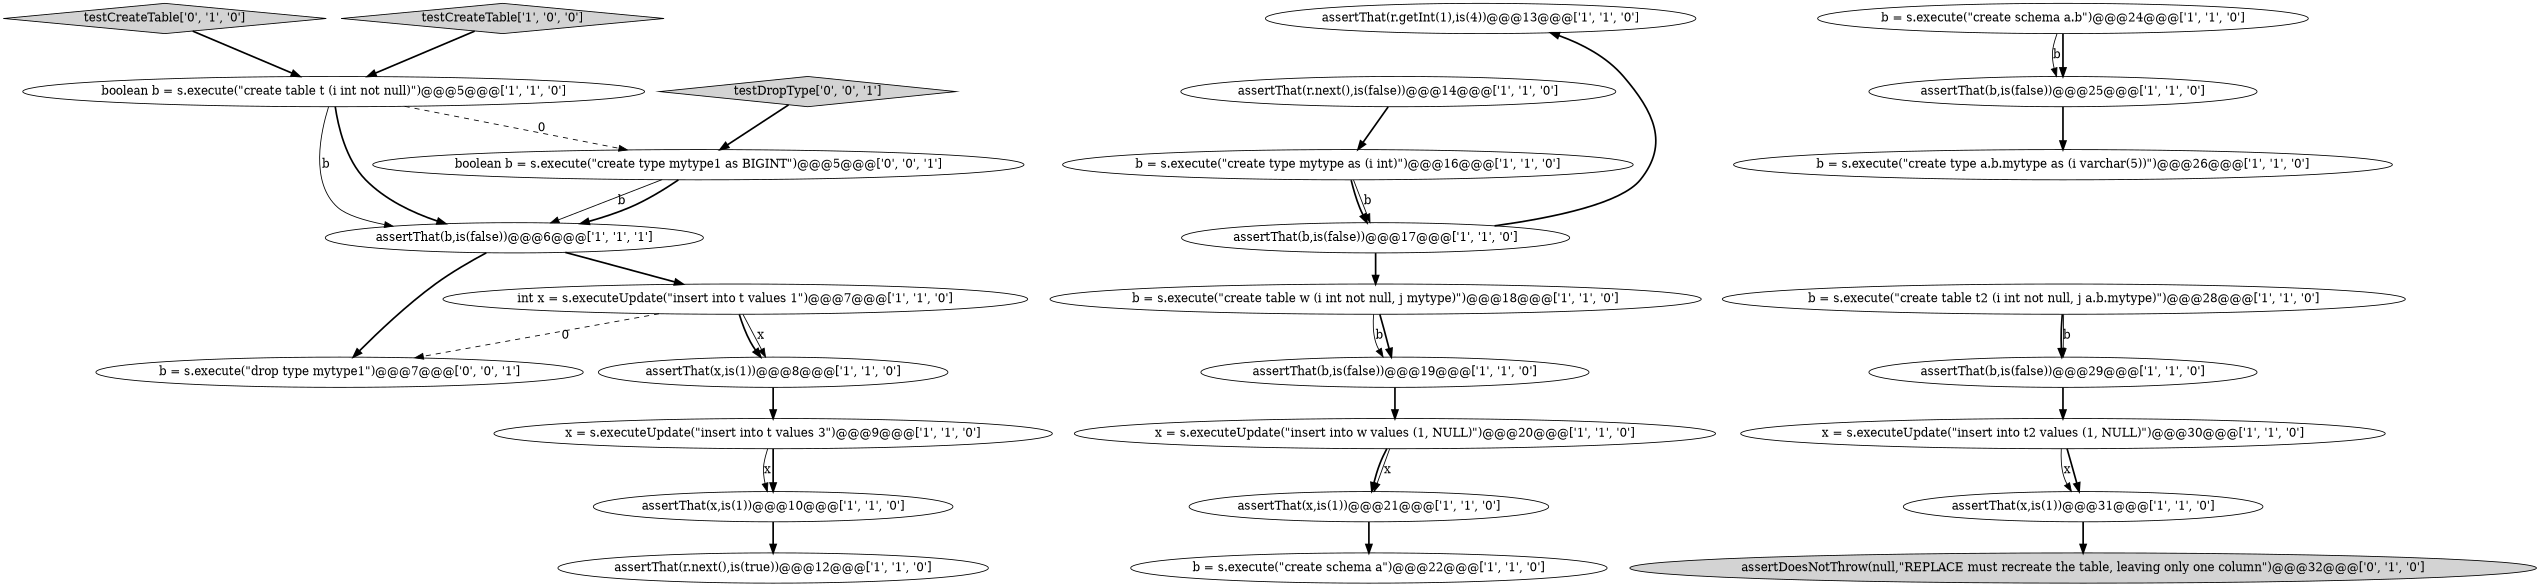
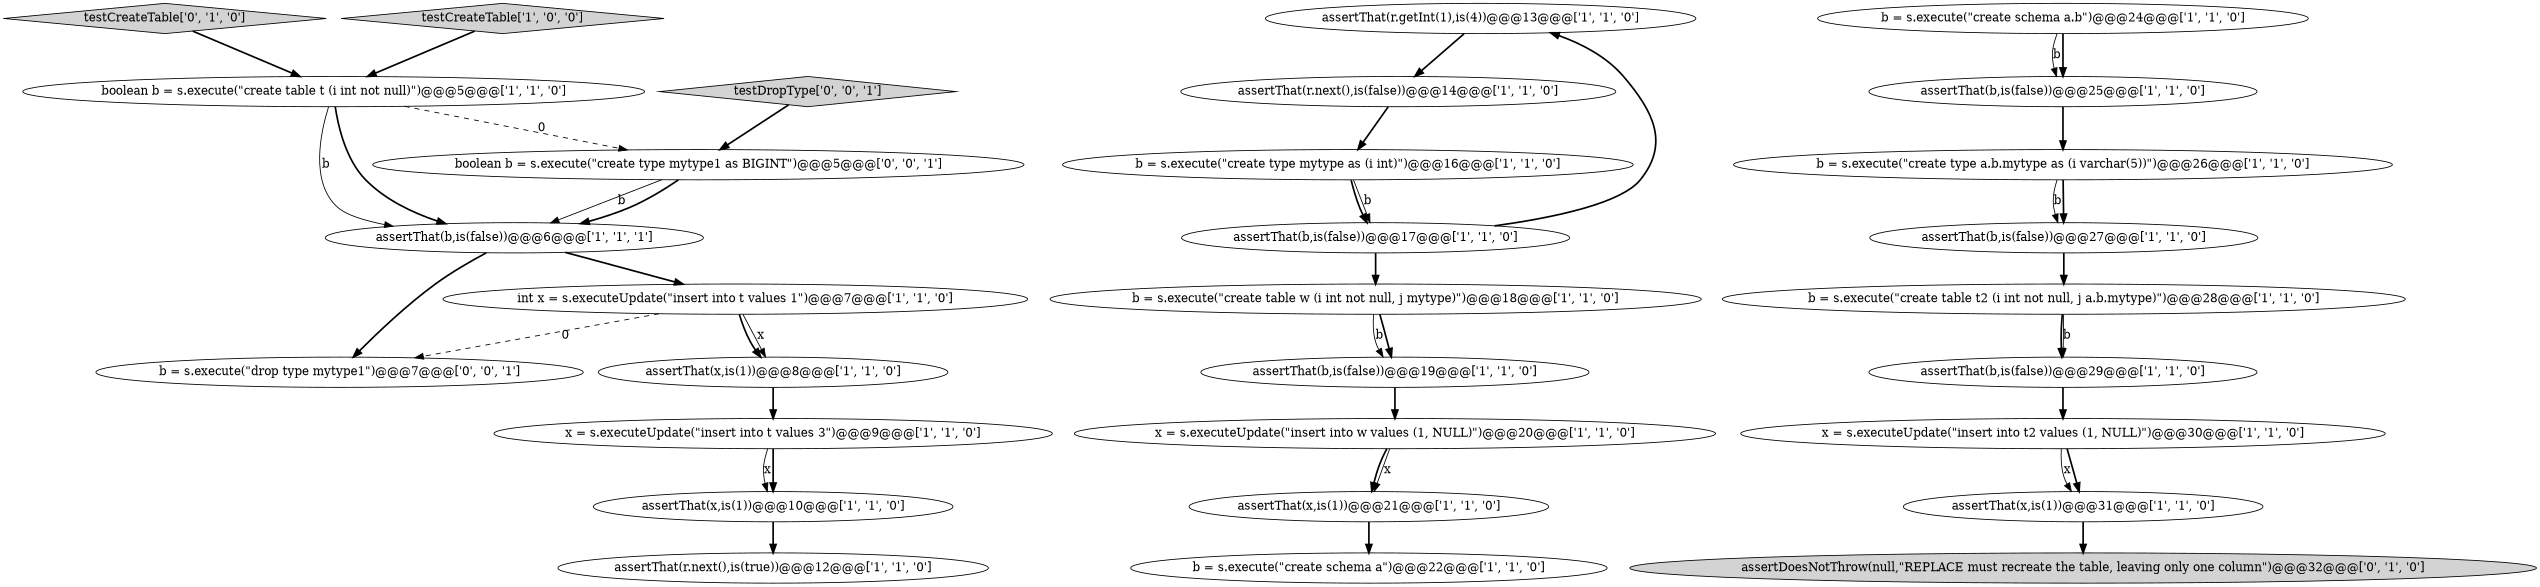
none -> (1443, 52)
none -> (2064, 238)
